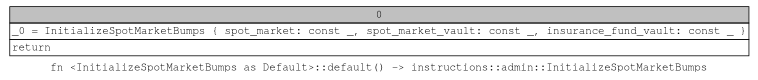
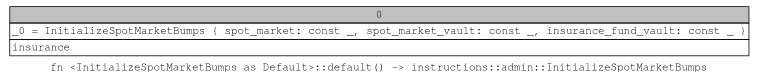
(32, 47) -> (41, 47)
